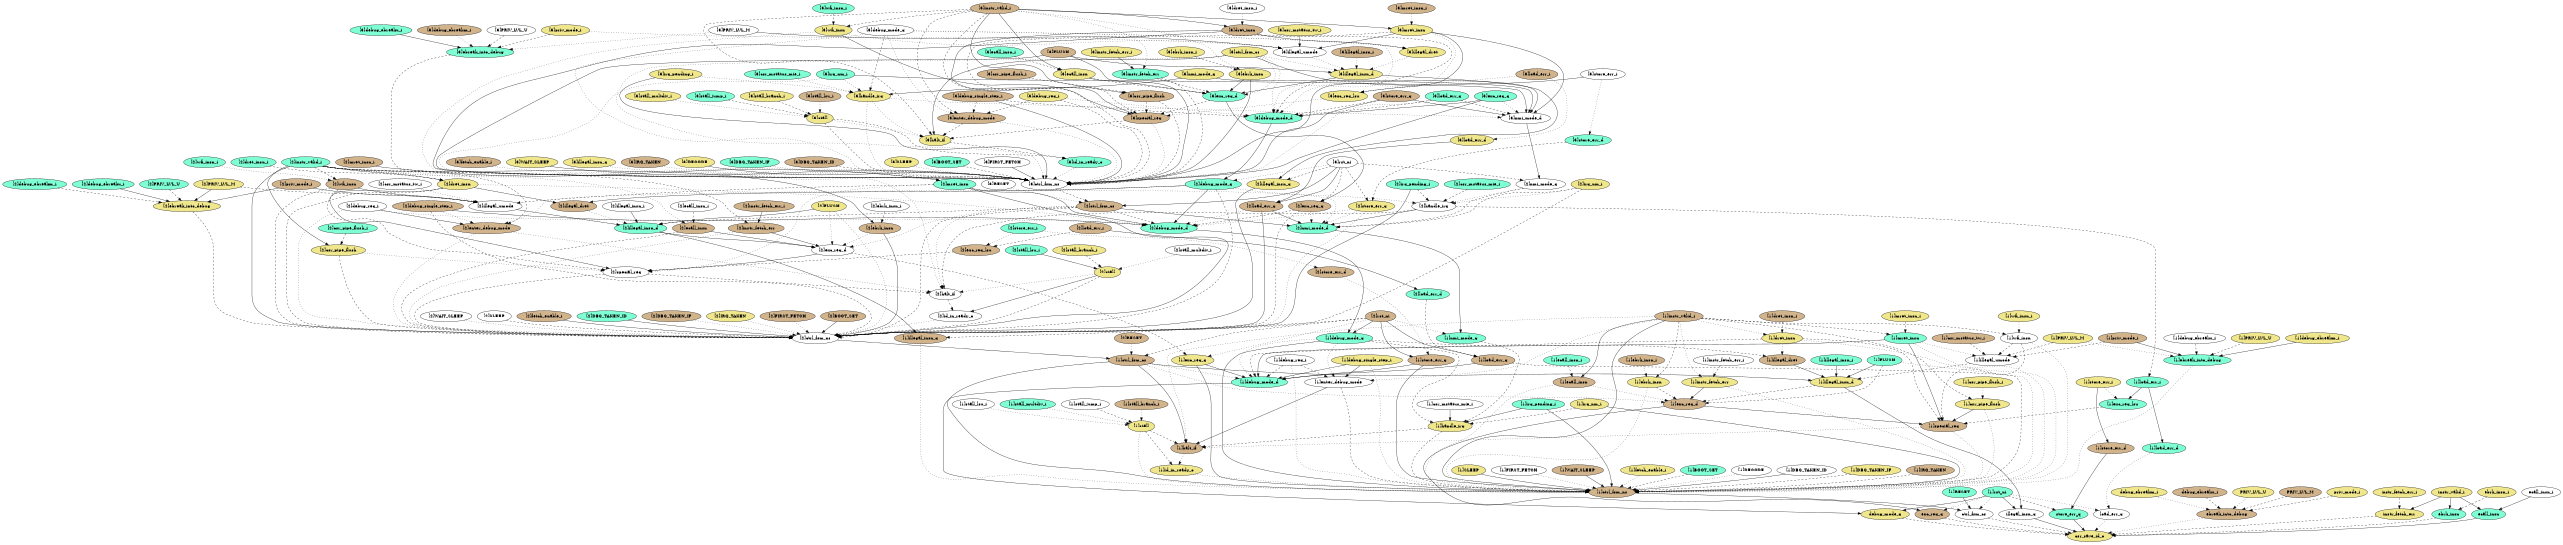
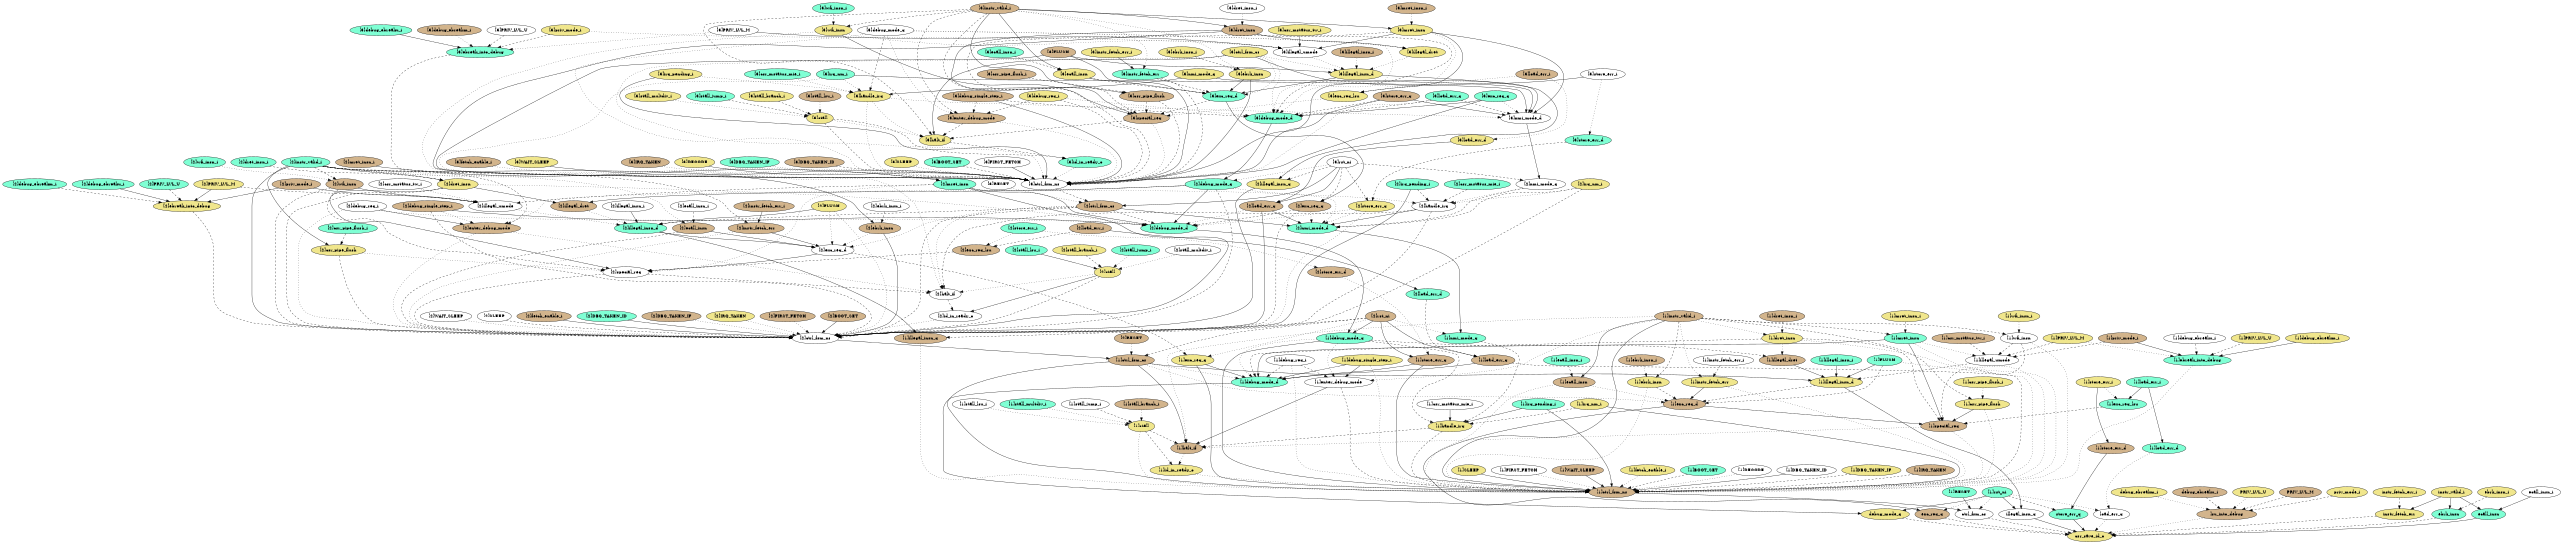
(590, 162) -> none
(554, 215) -> (554, 215)
(1870, 216) -> (1314, 314)
none -> (1136, 250)
(2227, 514) -> (2227, 514)
